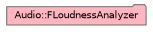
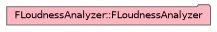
(76, 16) -> (109, 16)
